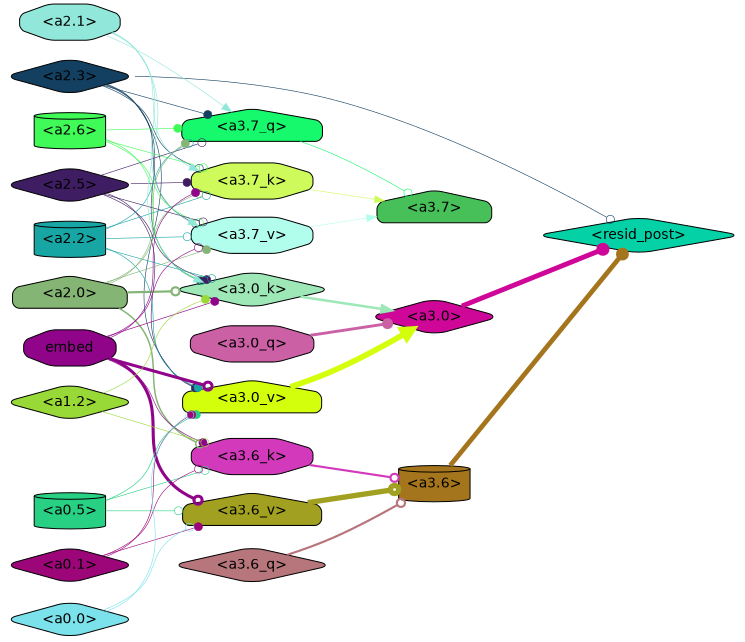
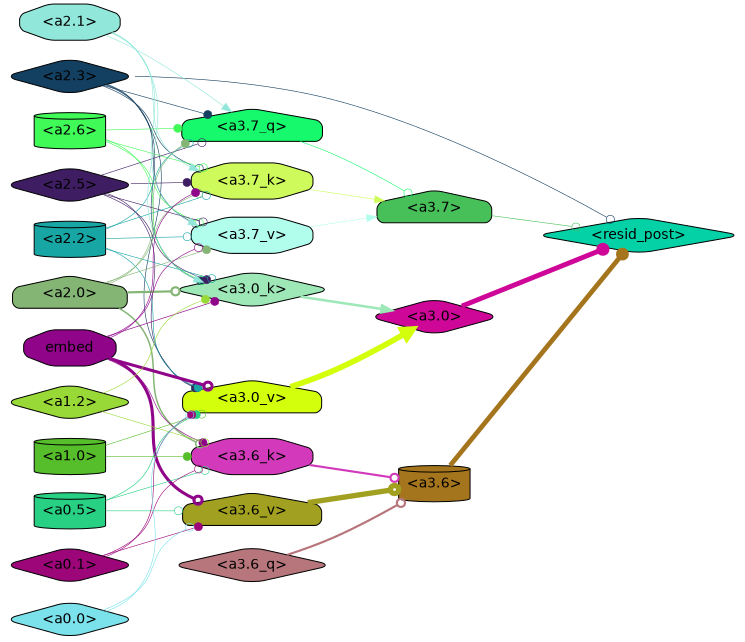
none -> (532, 221)
(252, 344) -> none
none -> (70, 457)
